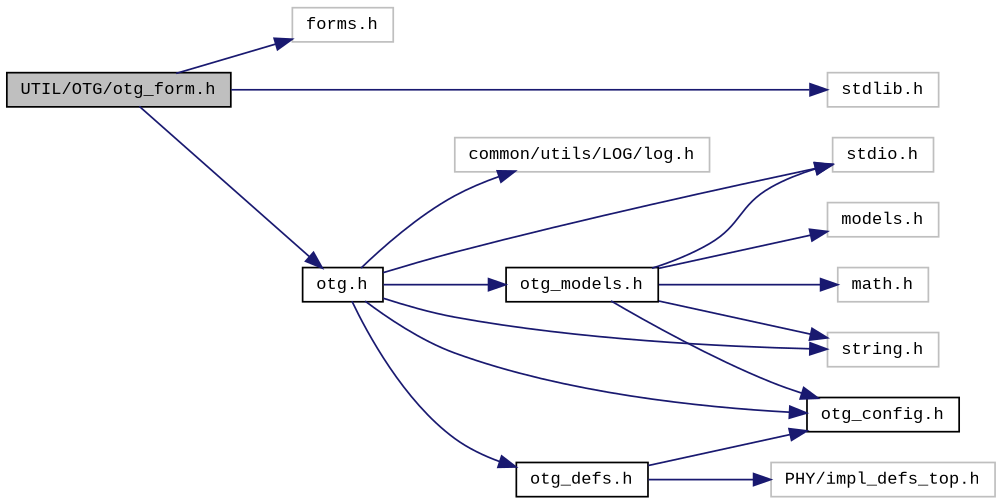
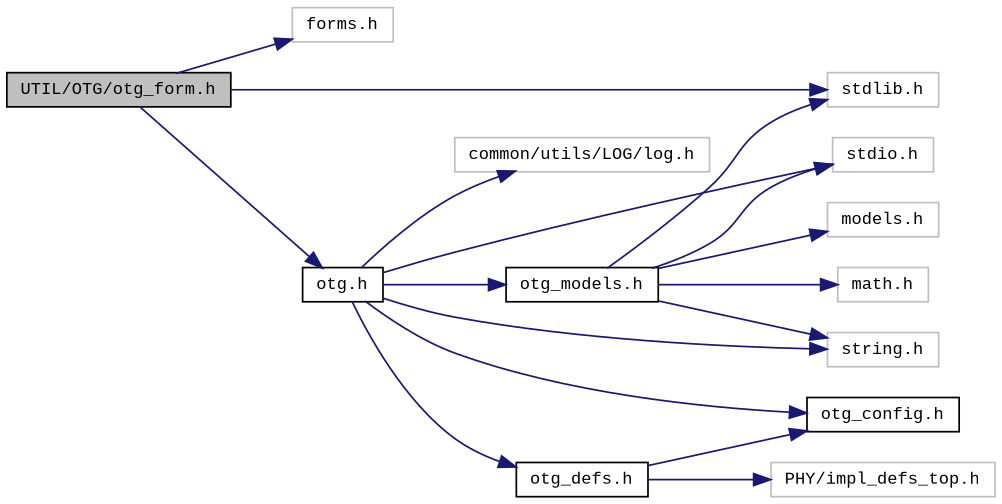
(714, 356) -> (720, 177)
